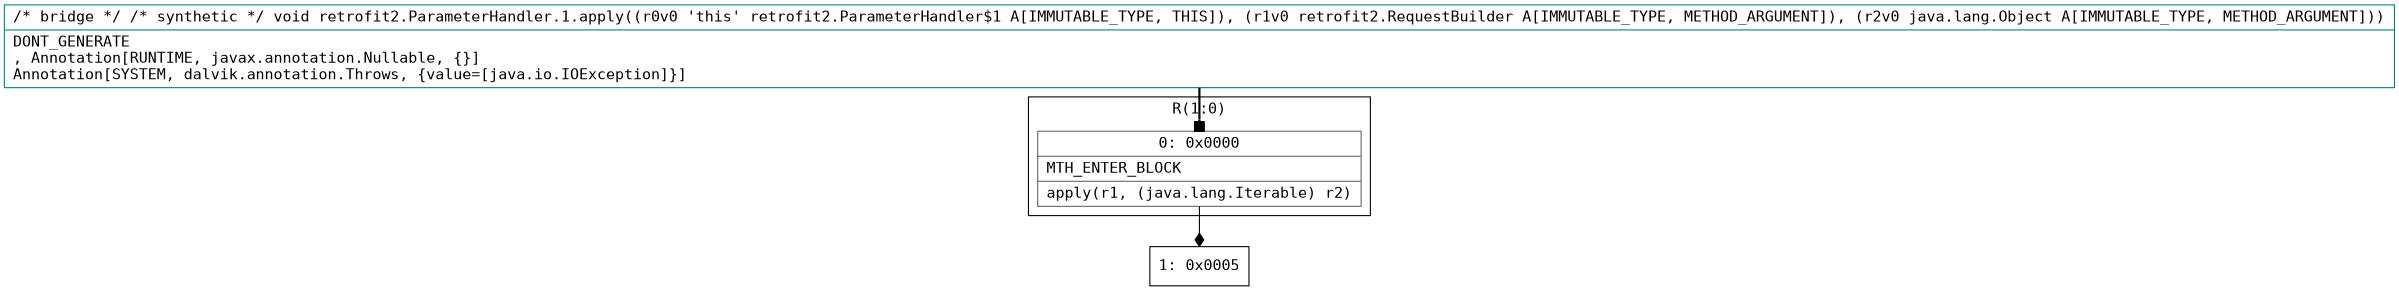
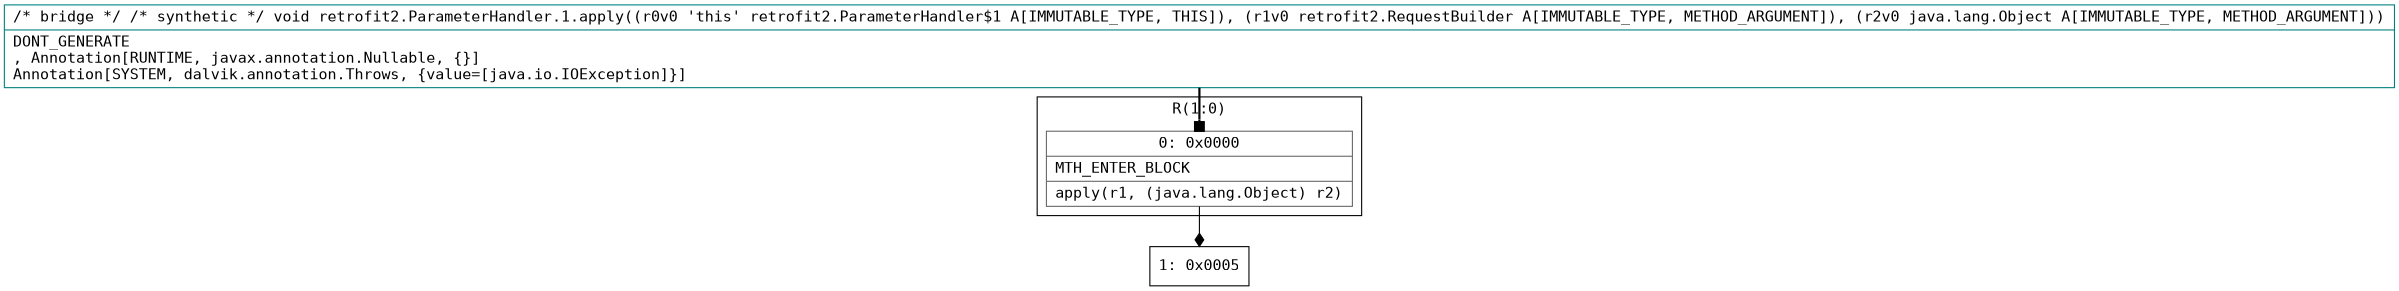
(1199, 193) -> (1199, 193)
